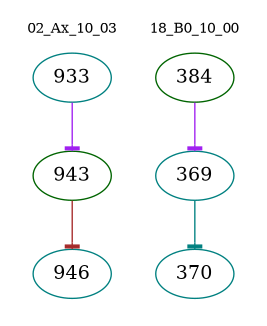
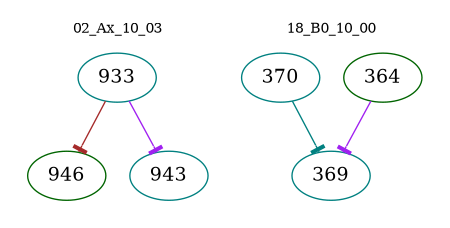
(195, 78) -> (383, 78)
(72, 176) -> (169, 176)
(72, 222) -> (94, 123)
(195, 222) -> (304, 123)
(72, 274) -> (67, 176)
